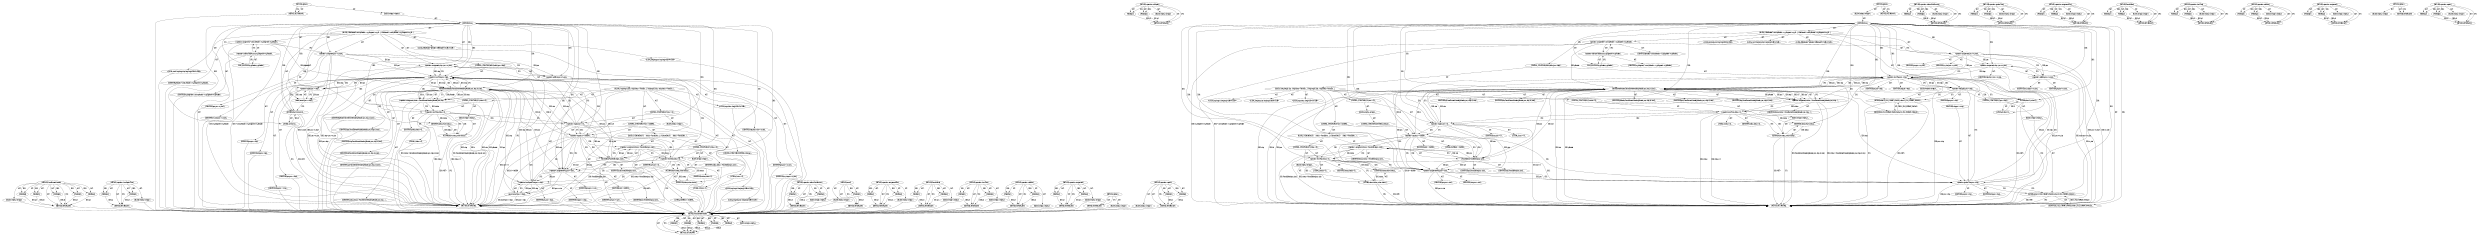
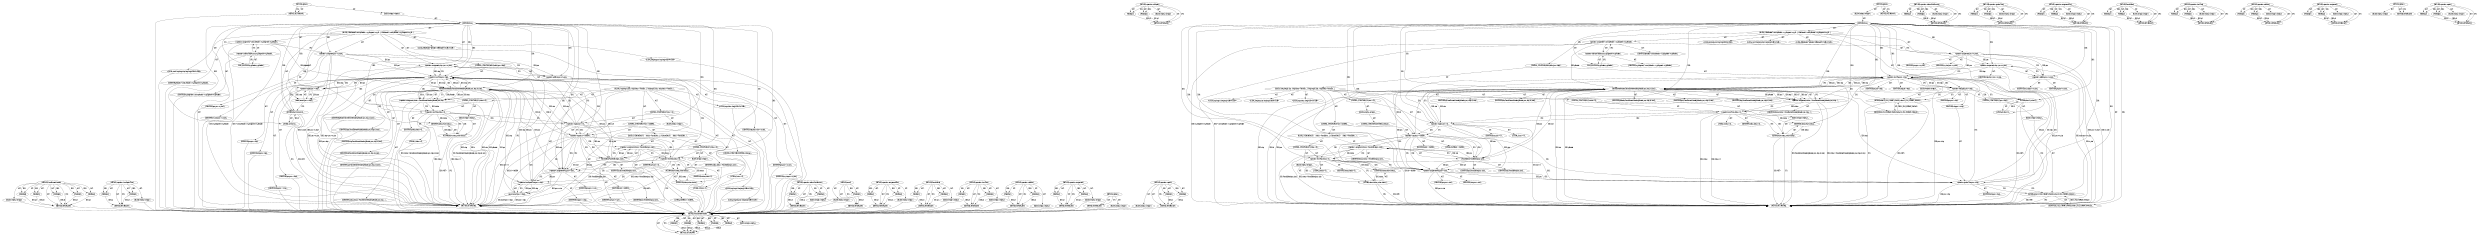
(1968, 135) -> (1965, 98)
(1964, 194) -> none
(545, 200) -> none
